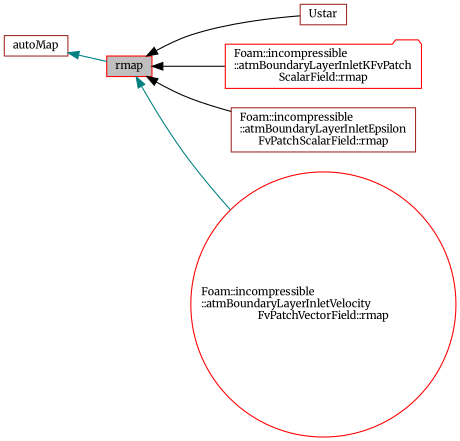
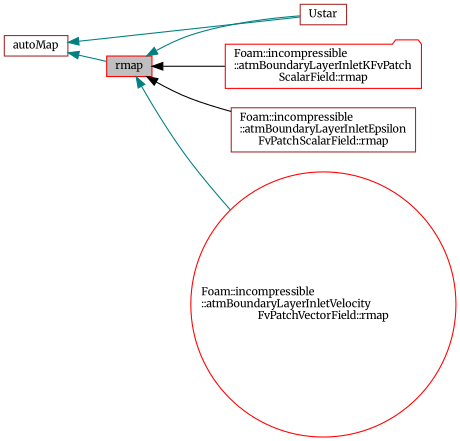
(226, 26) -> (226, 26)
none -> (184, 30)
